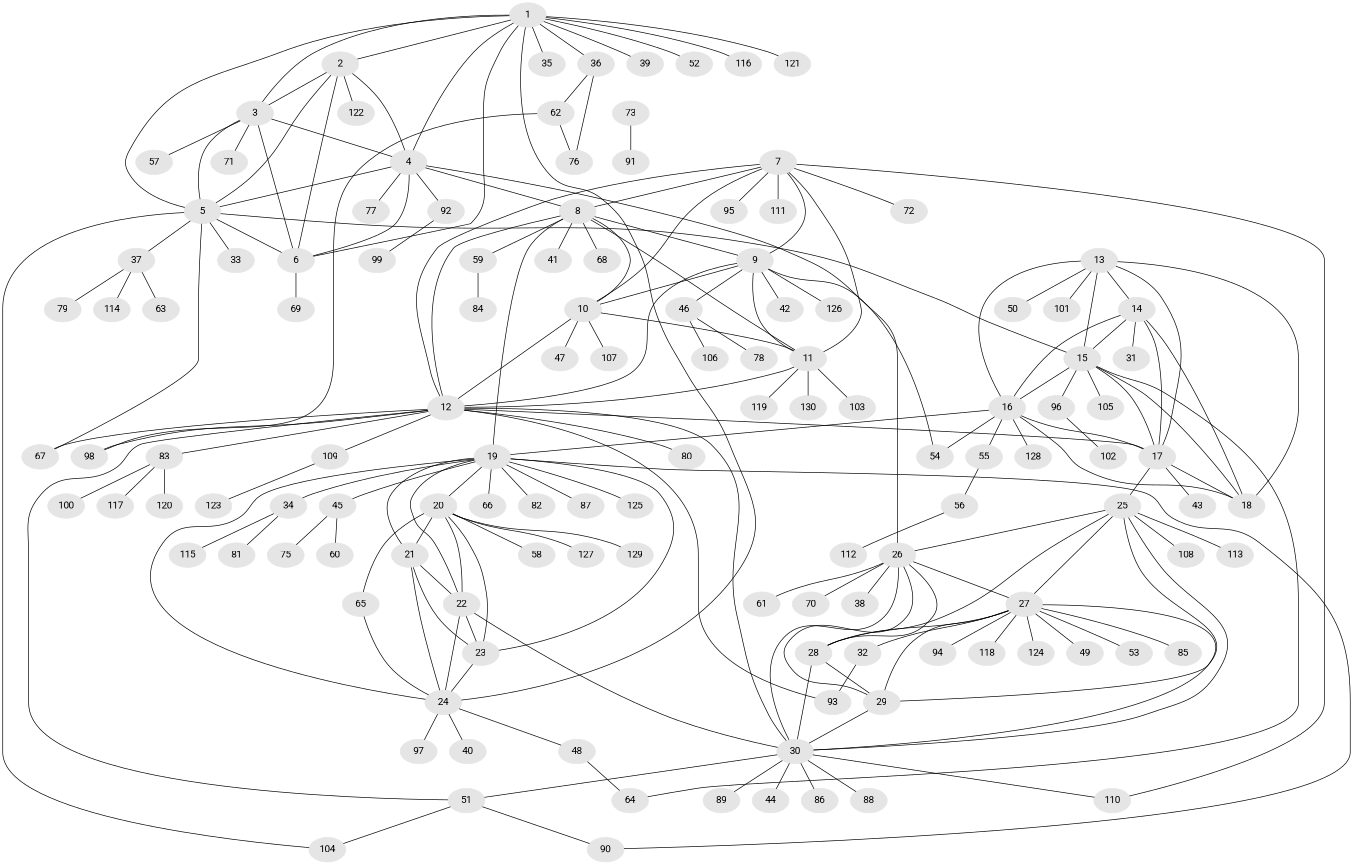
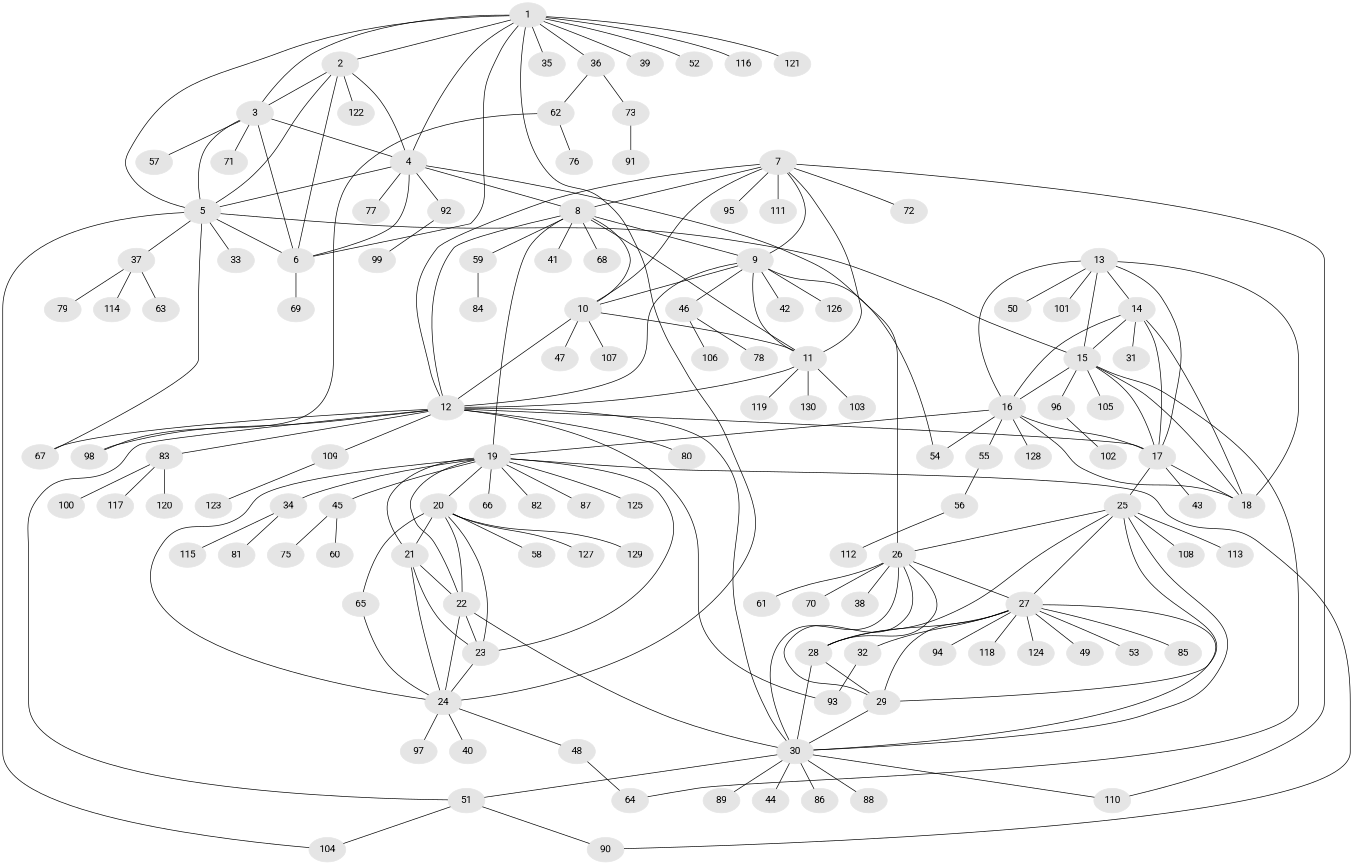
(585, 113) -> (613, 89)
